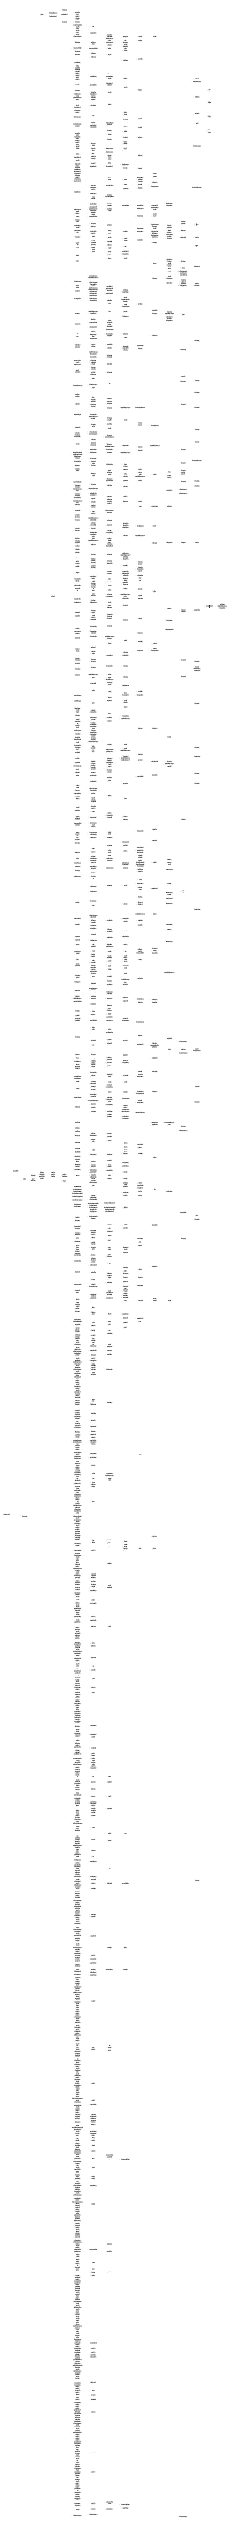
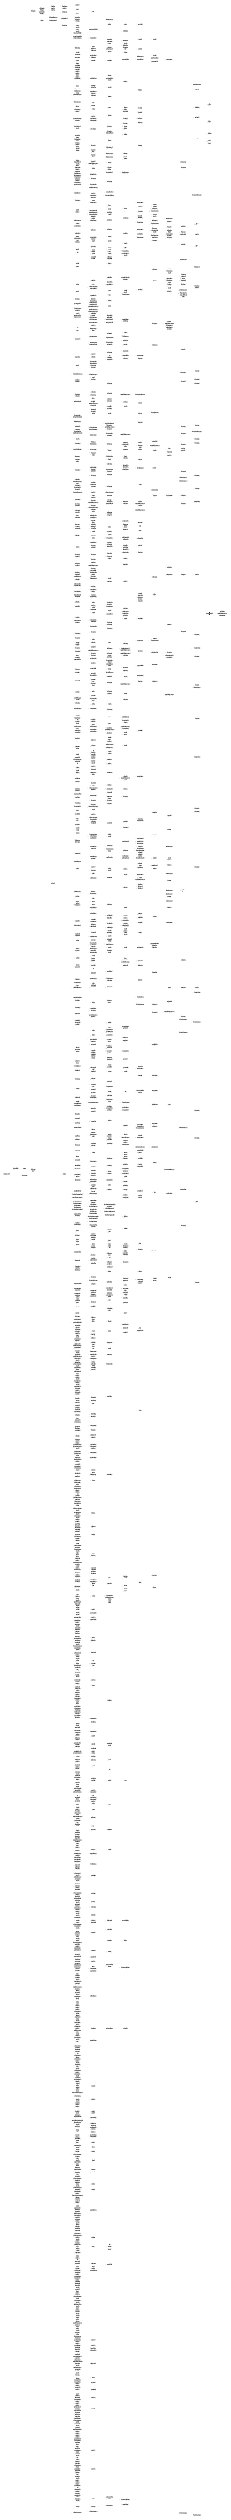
(109, 721) -> none
none -> (77, 2301)
